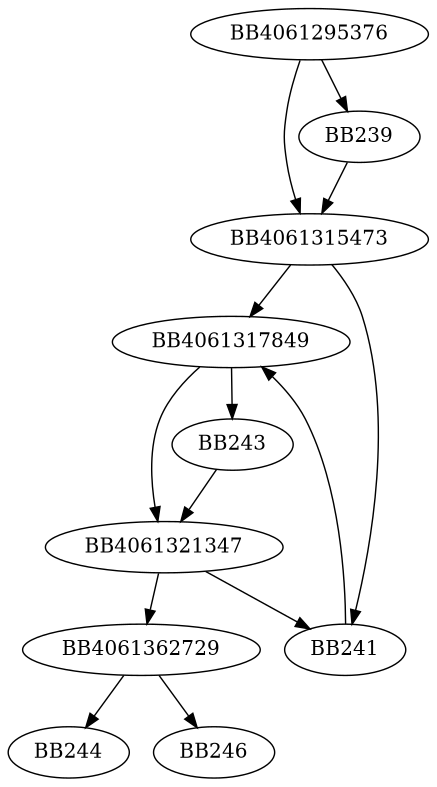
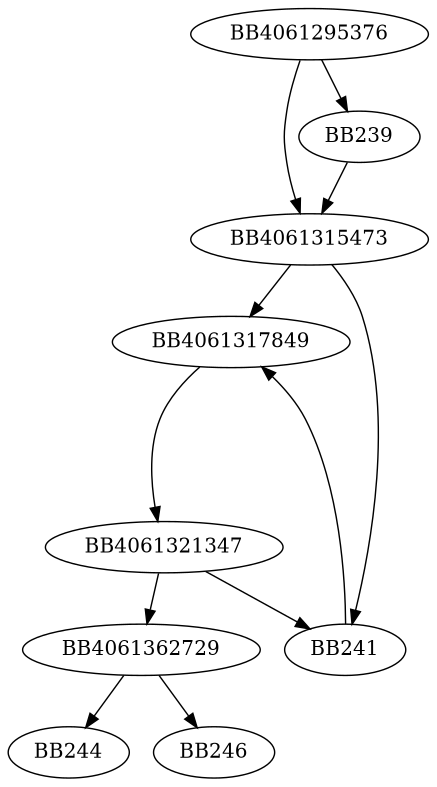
(233, 445) -> none
